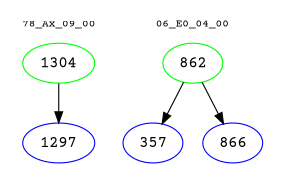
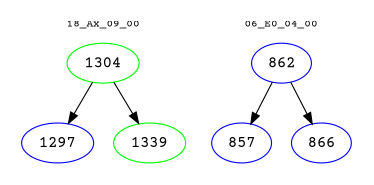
(59, 24) -> (104, 24)
(193, 63) -> (282, 63)
none -> (150, 143)
(153, 143) -> (242, 143)
